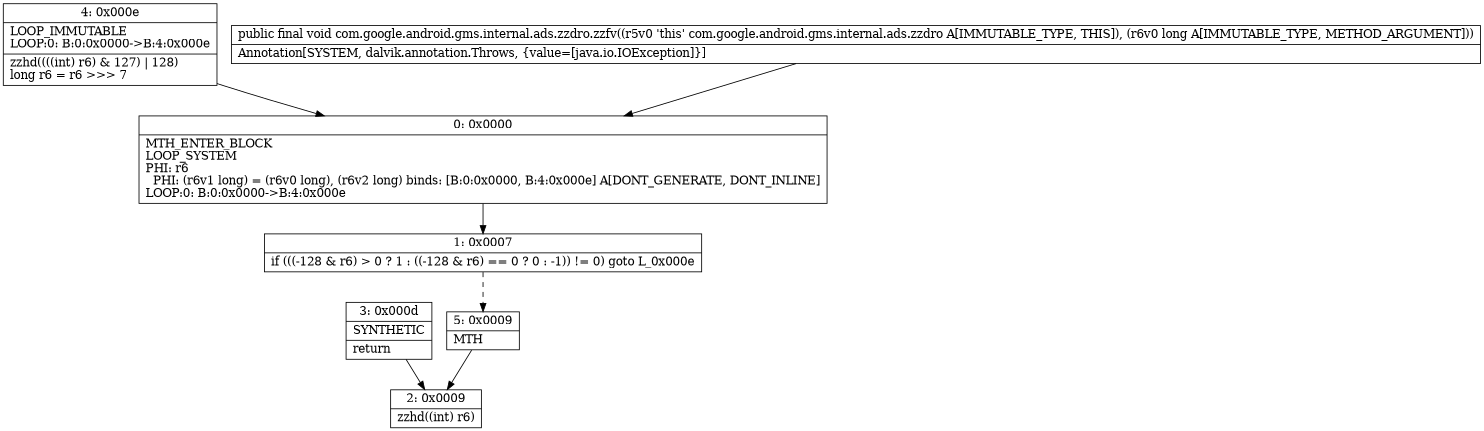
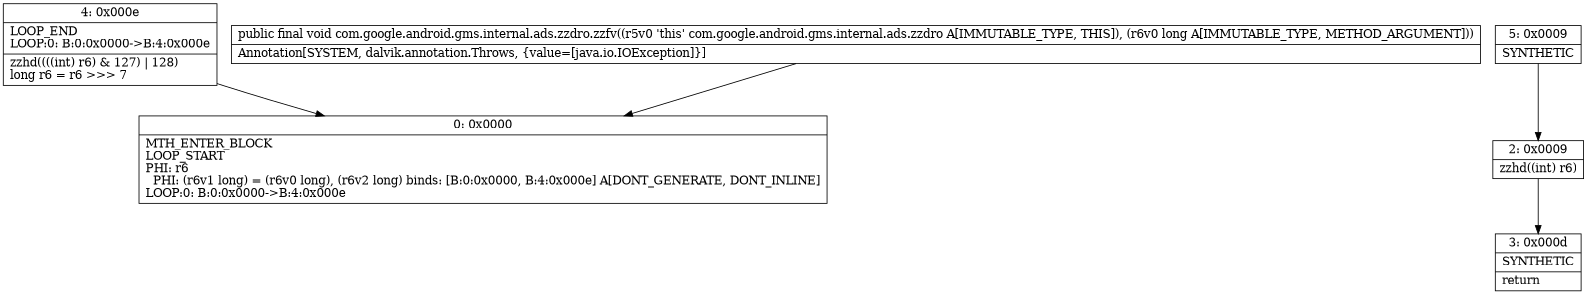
(68, 32) -> (44, 32)
(191, 156) -> (185, 156)
(483, 253) -> none
(468, 340) -> (1538, 54)
(413, 371) -> (1538, 202)
